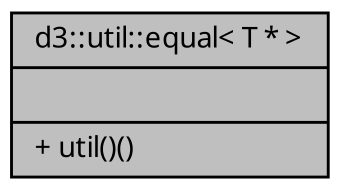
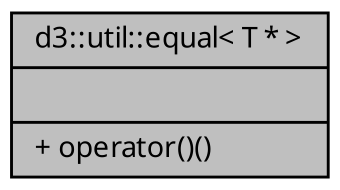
(85, 148) -> (124, 148)
